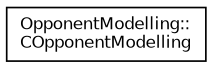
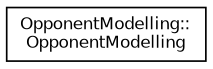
(106, 34) -> (106, 34)
